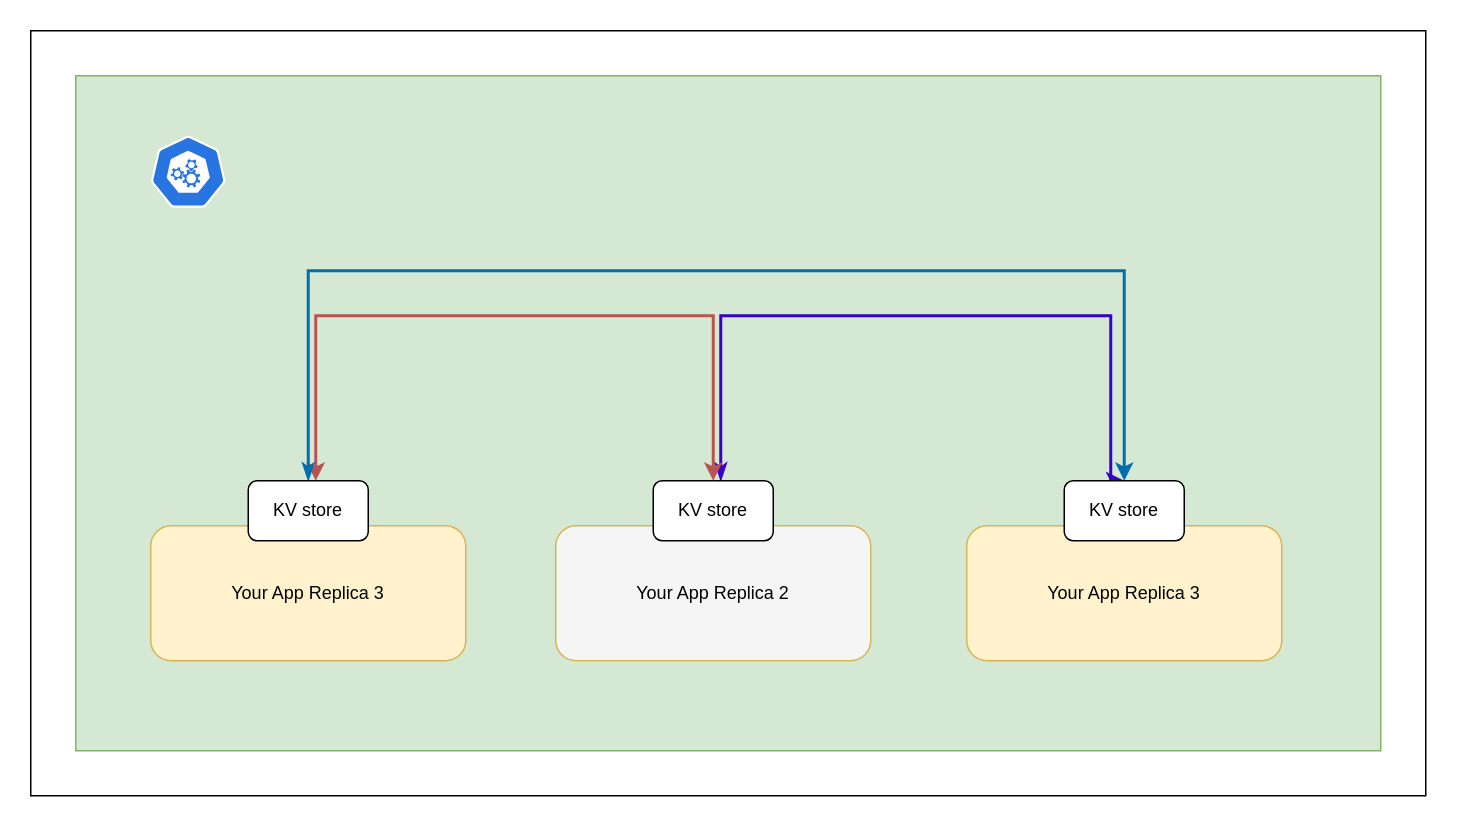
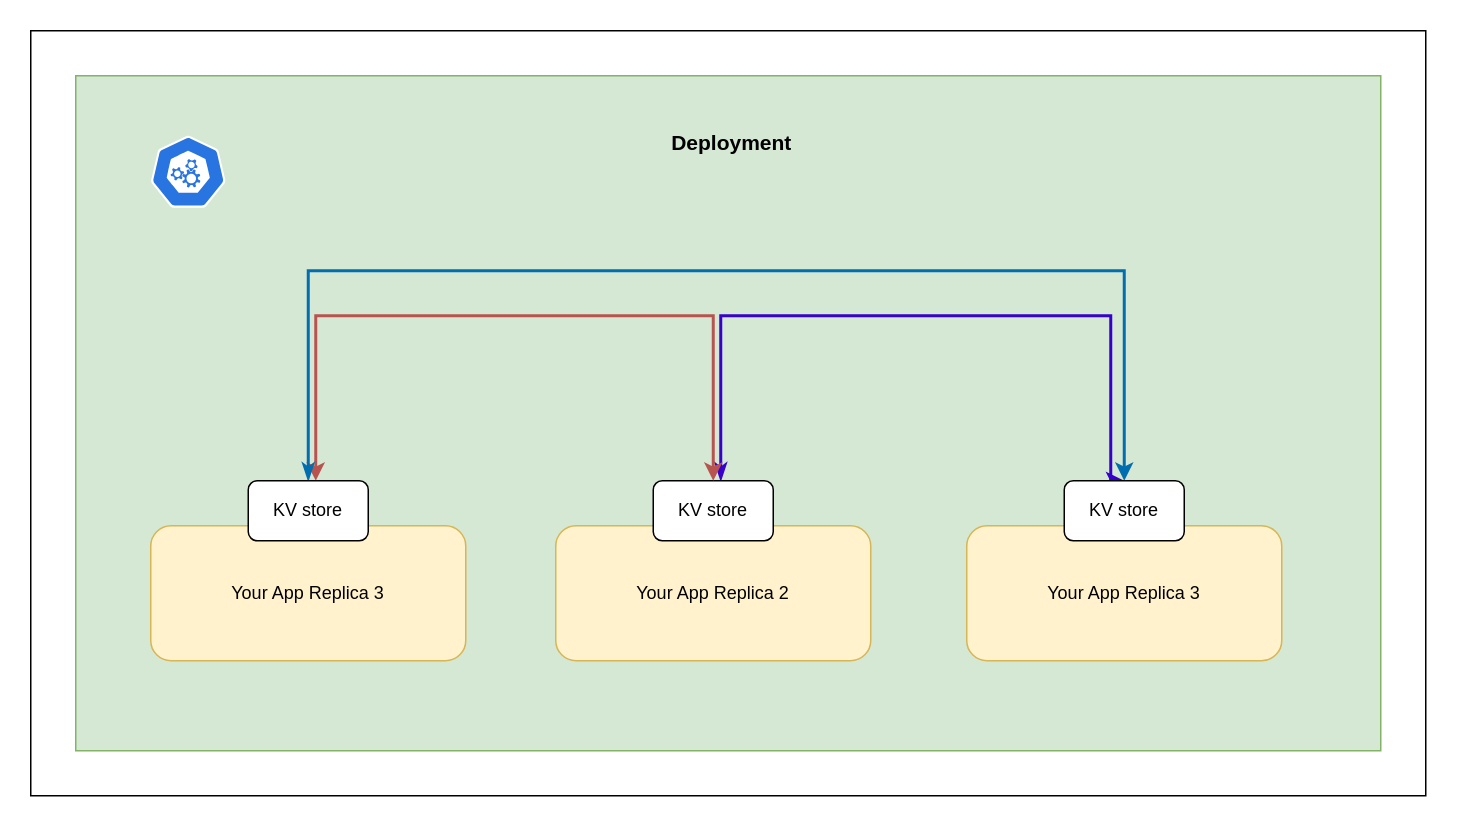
none -> (732, 143)
(713, 593) -> (713, 593)
